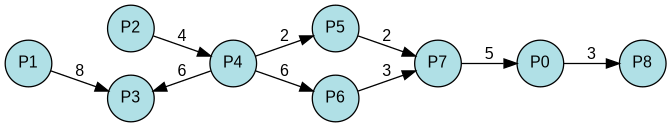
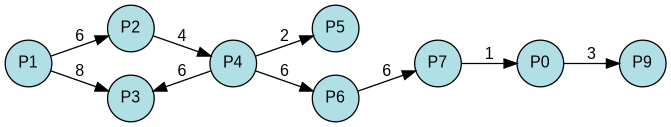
(381, 44) -> none
none -> (74, 48)
(489, 55) -> (489, 55)
(643, 63) -> (643, 63)
(387, 72) -> (387, 72)
